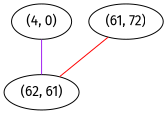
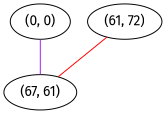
(42, 22) -> (40, 22)
(42, 92) -> (40, 92)
